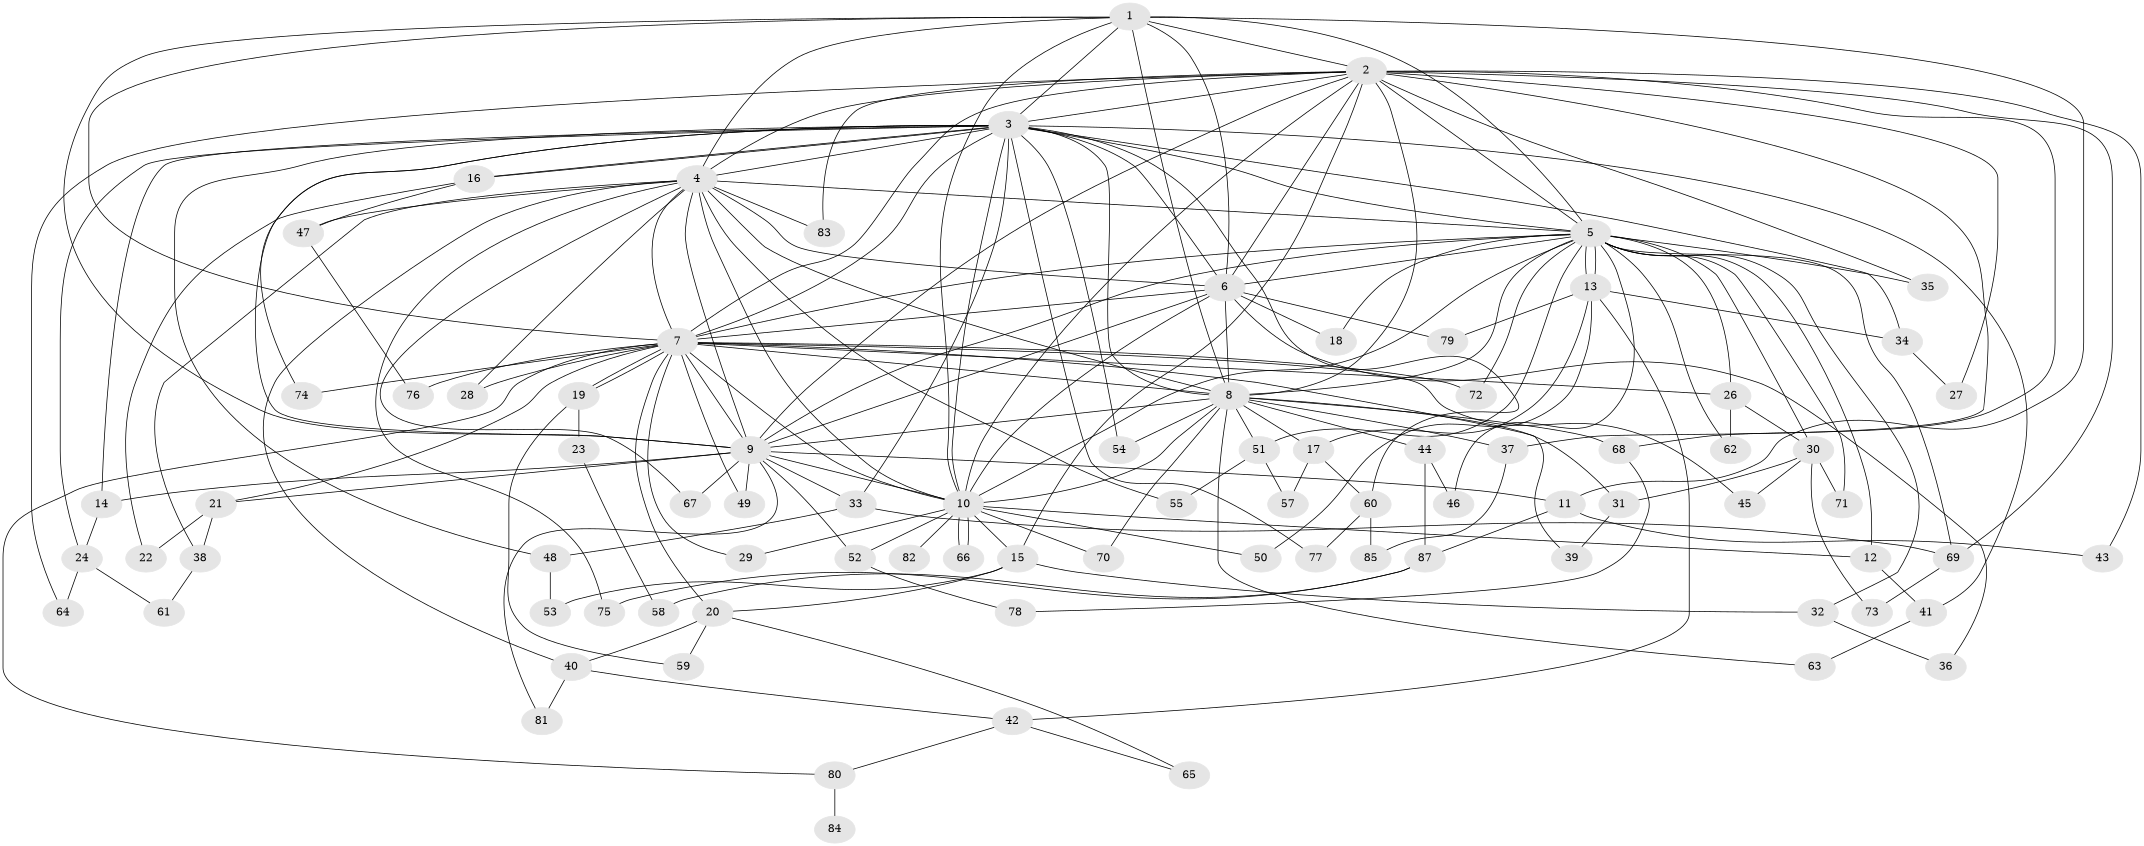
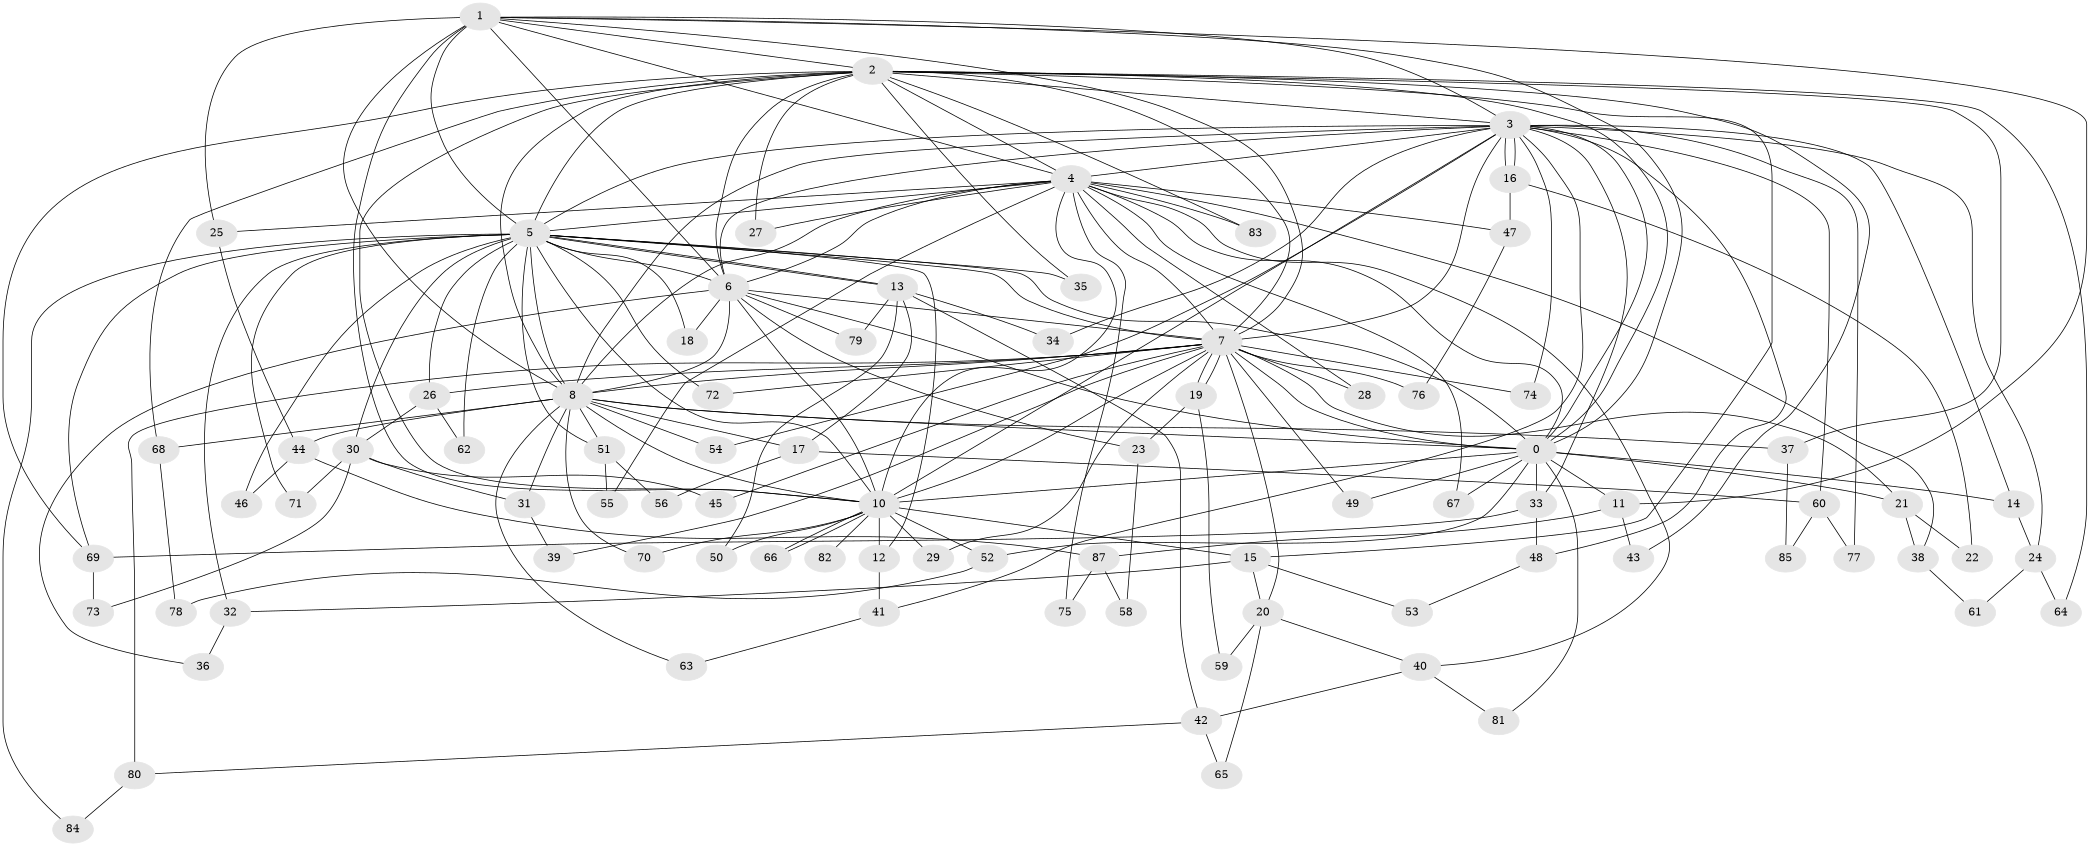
none -> (217, 233)
none -> (34, 337)
(1929, 369) -> (913, 203)
none -> (912, 389)
(751, 450) -> (1536, 450)
(1288, 504) -> (662, 504)
